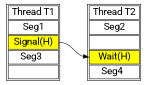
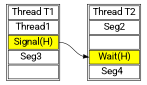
(33, 27) -> (33, 27)
